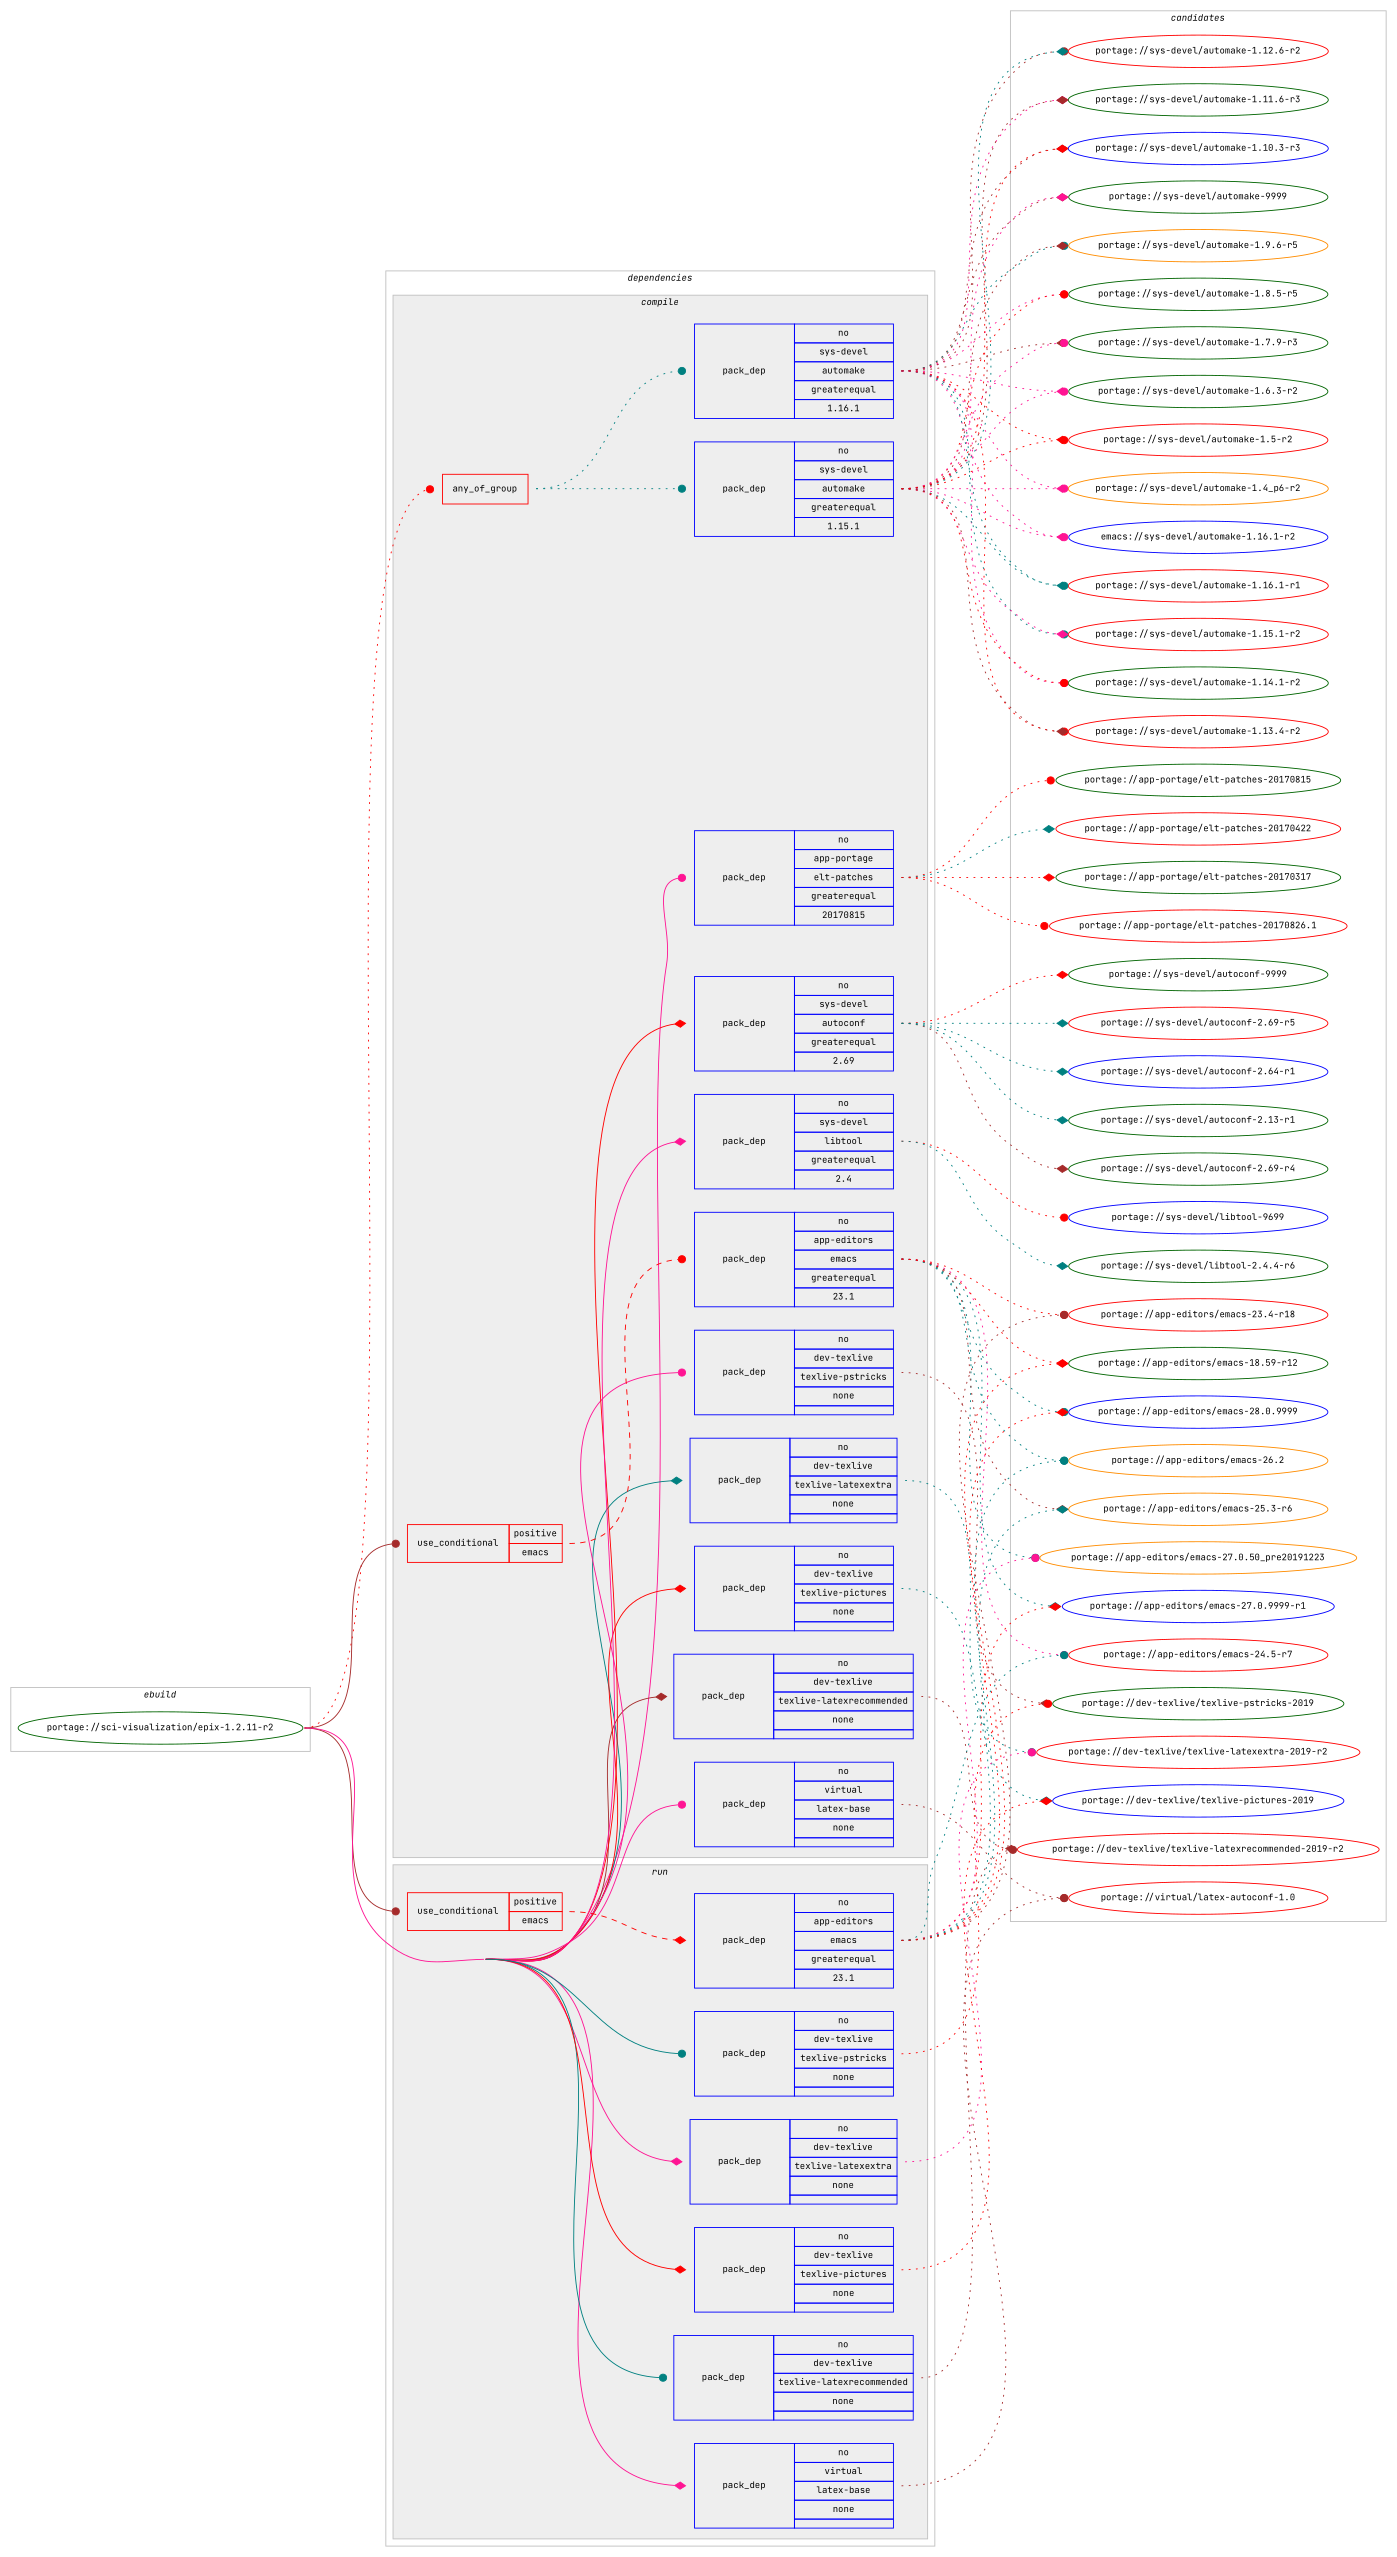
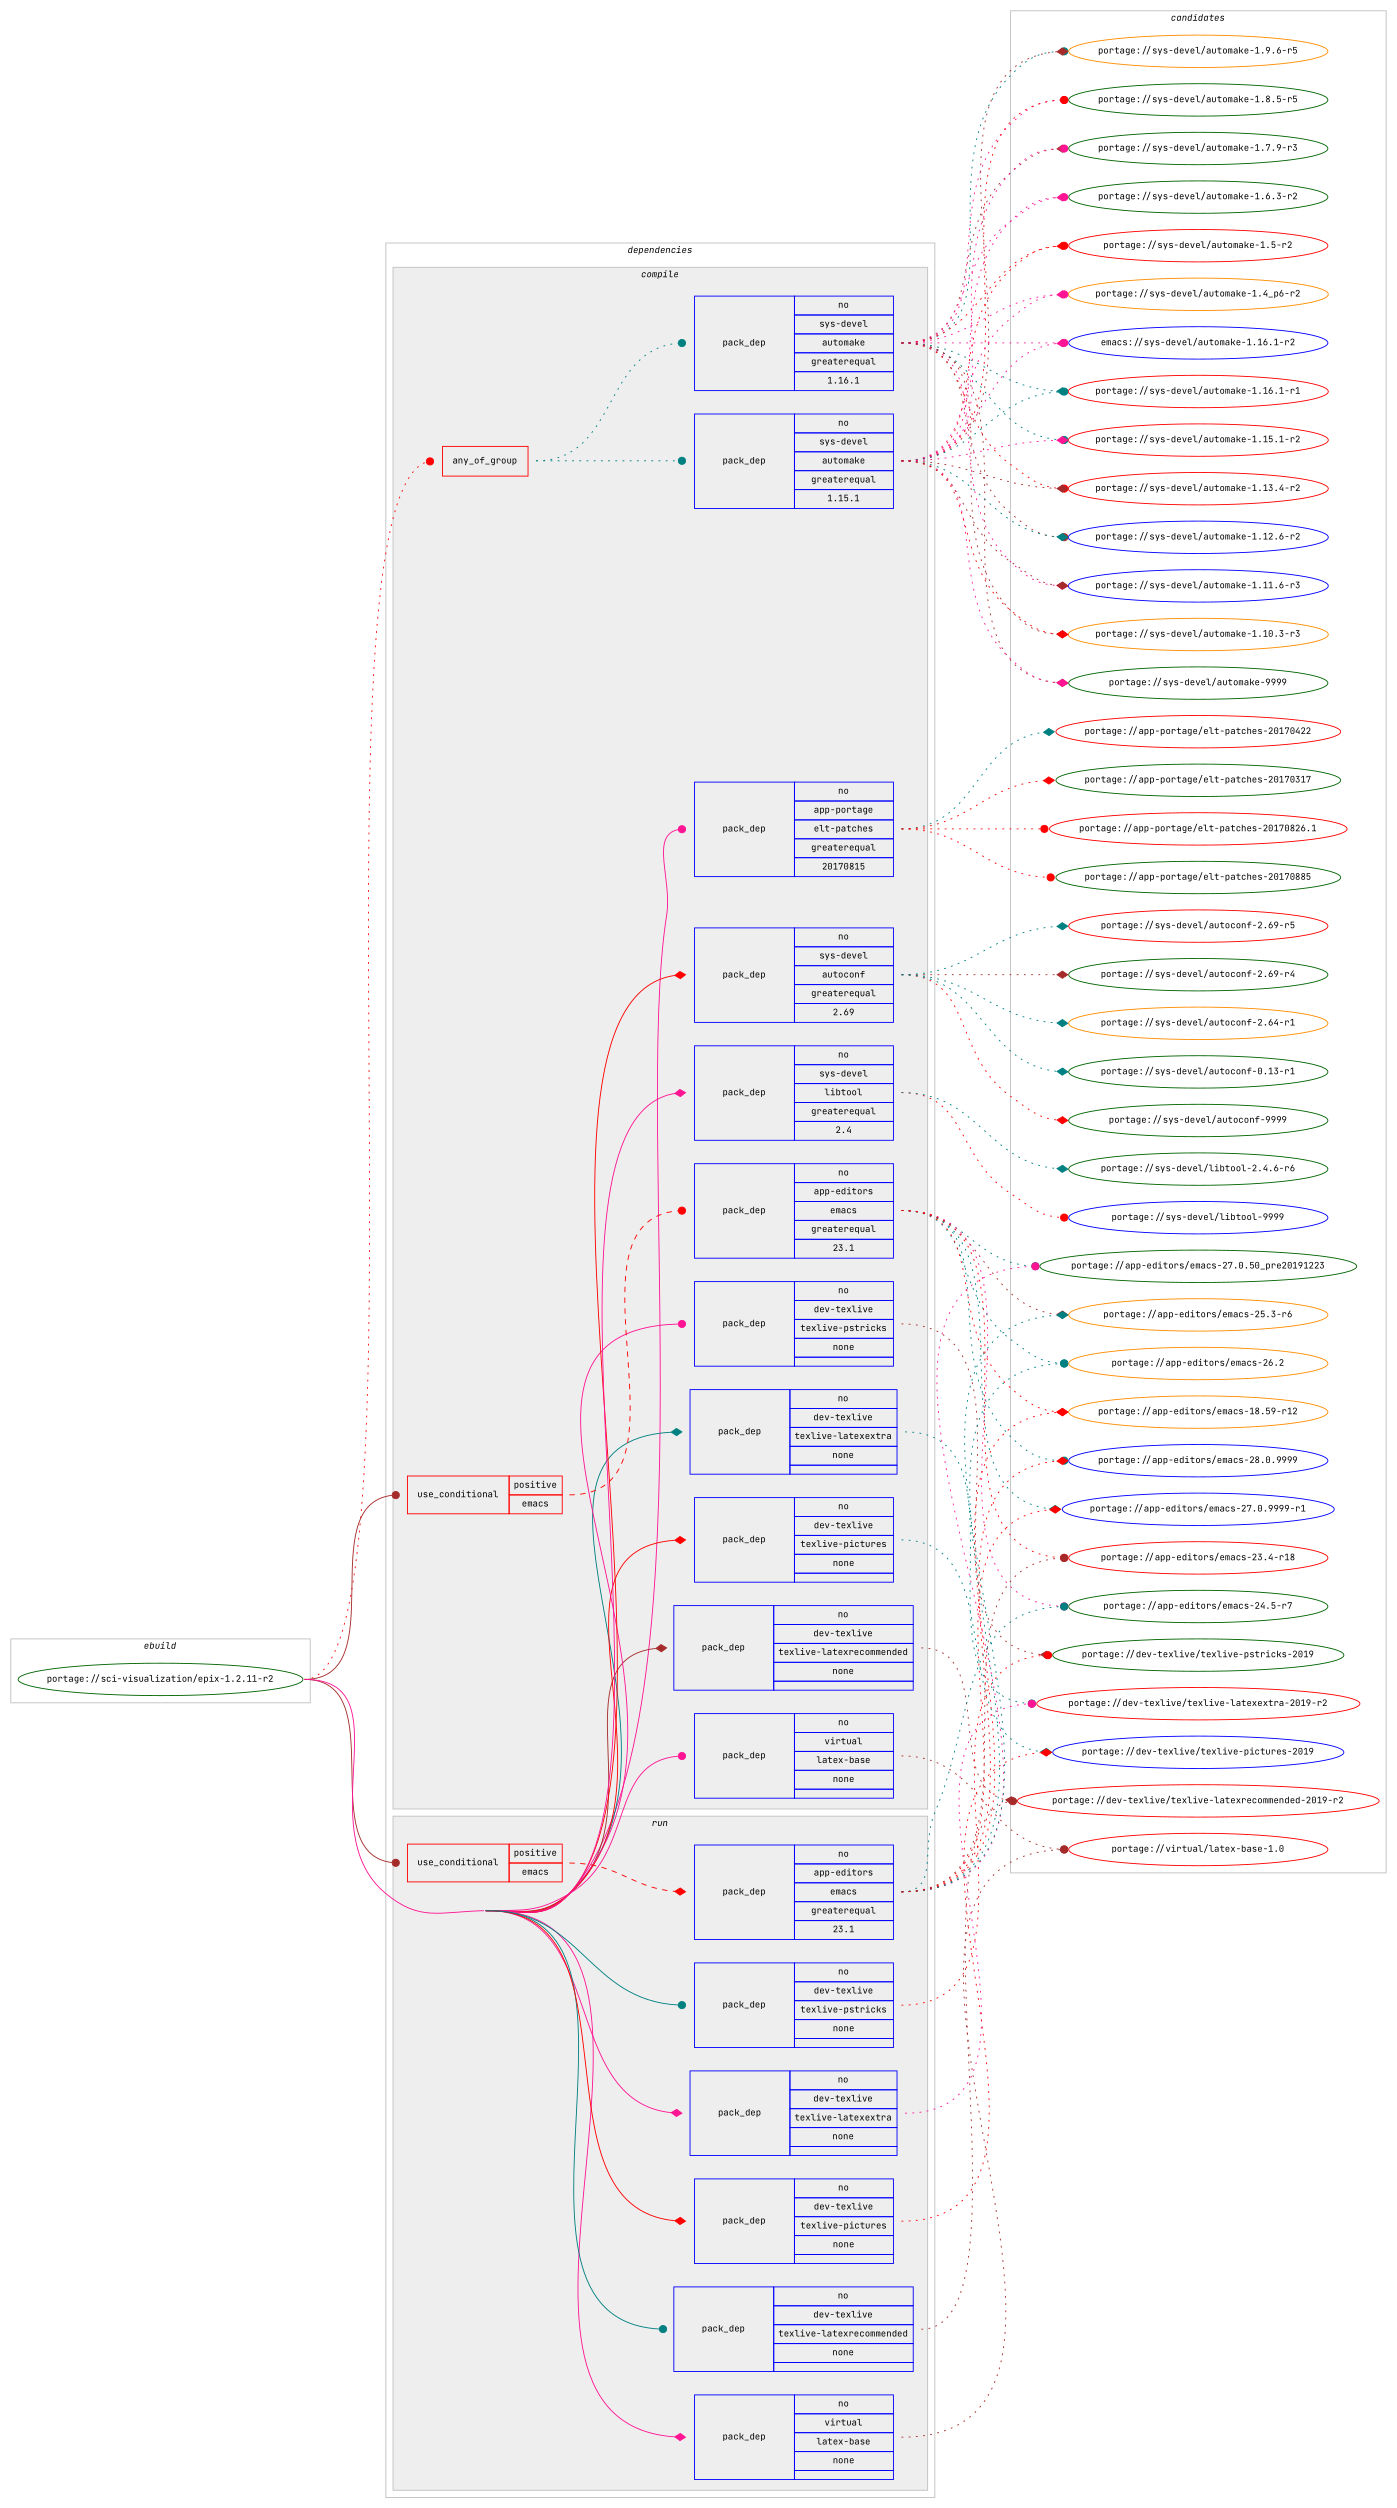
(1198, 51) -> (1198, 537)
(1198, 100) -> (1198, 586)
(1198, 148) -> (1198, 634)
(1198, 683) -> none
(1198, 780) -> (1198, 877)
(1198, 1072) -> (1198, 1023)
(1198, 1120) -> (1198, 1072)
(1198, 1218) -> (1198, 1218)
(1198, 1266) -> (1198, 1169)
(1198, 1363) -> (1198, 1412)
(1198, 1558) -> (1198, 1266)
(1198, 1655) -> (1198, 1606)
(1198, 1898) -> (1198, 1849)
